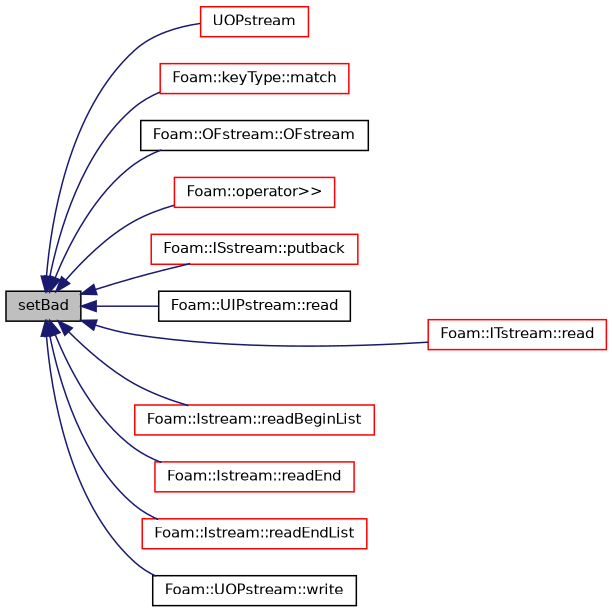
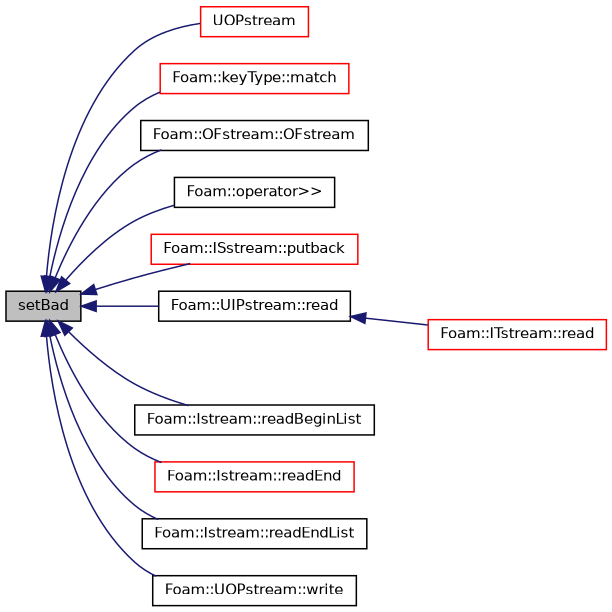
(255, 192) -> (255, 192)
(261, 345) -> (397, 322)
(255, 420) -> (255, 420)
(255, 534) -> (255, 534)
